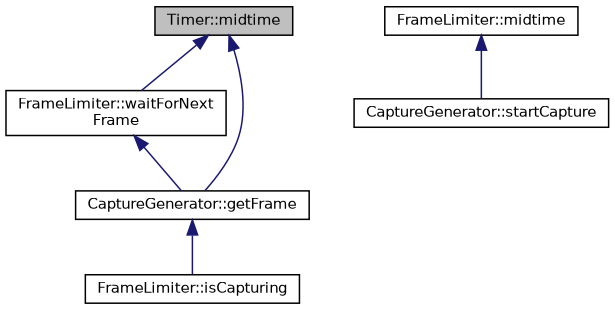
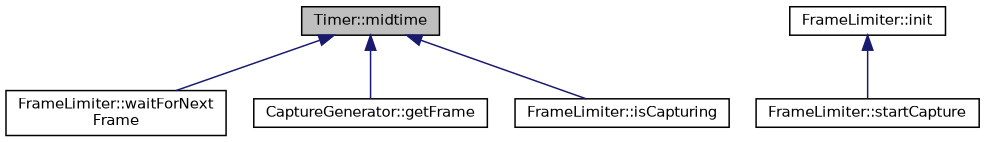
(481, 21) -> (868, 21)
(481, 113) -> (868, 113)
(163, 169) -> none
(192, 255) -> (504, 70)
